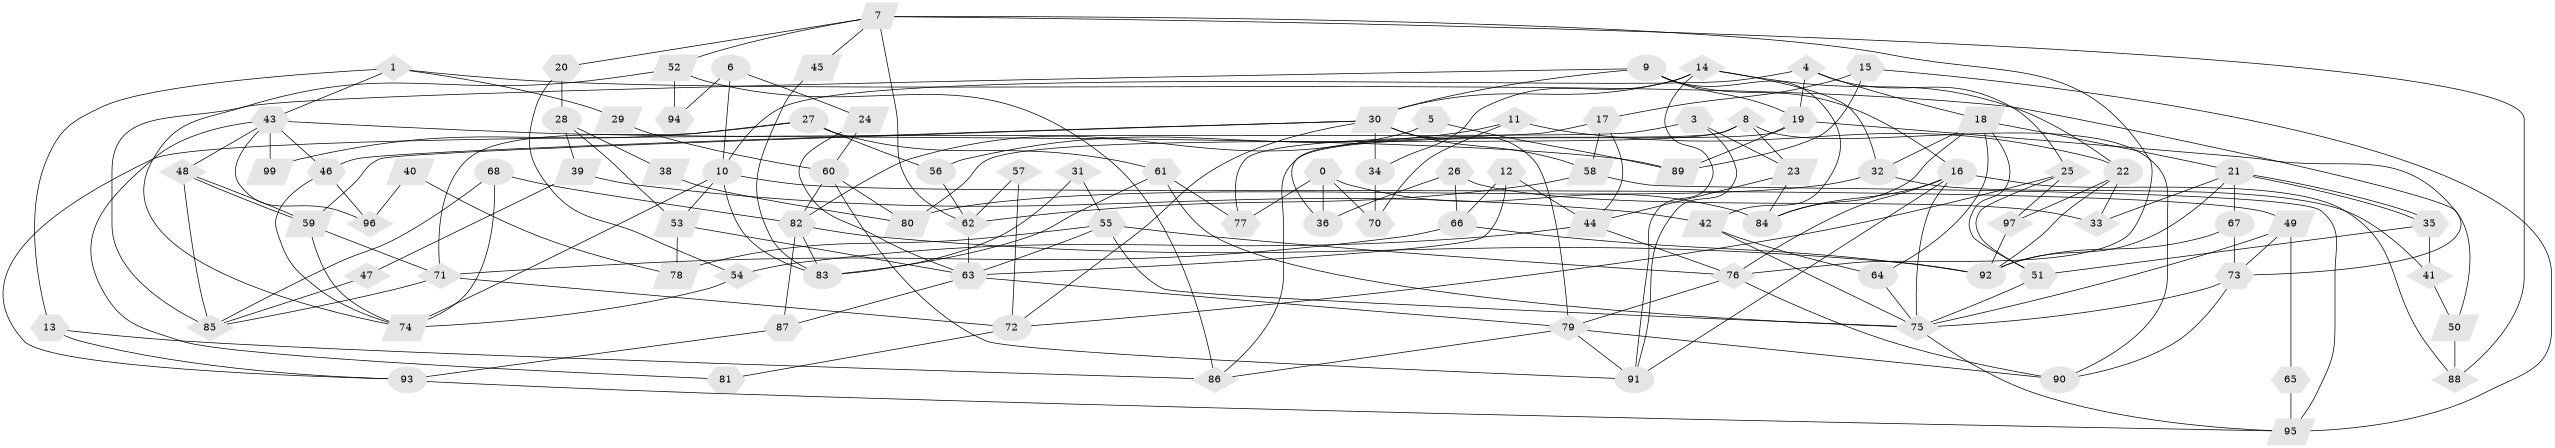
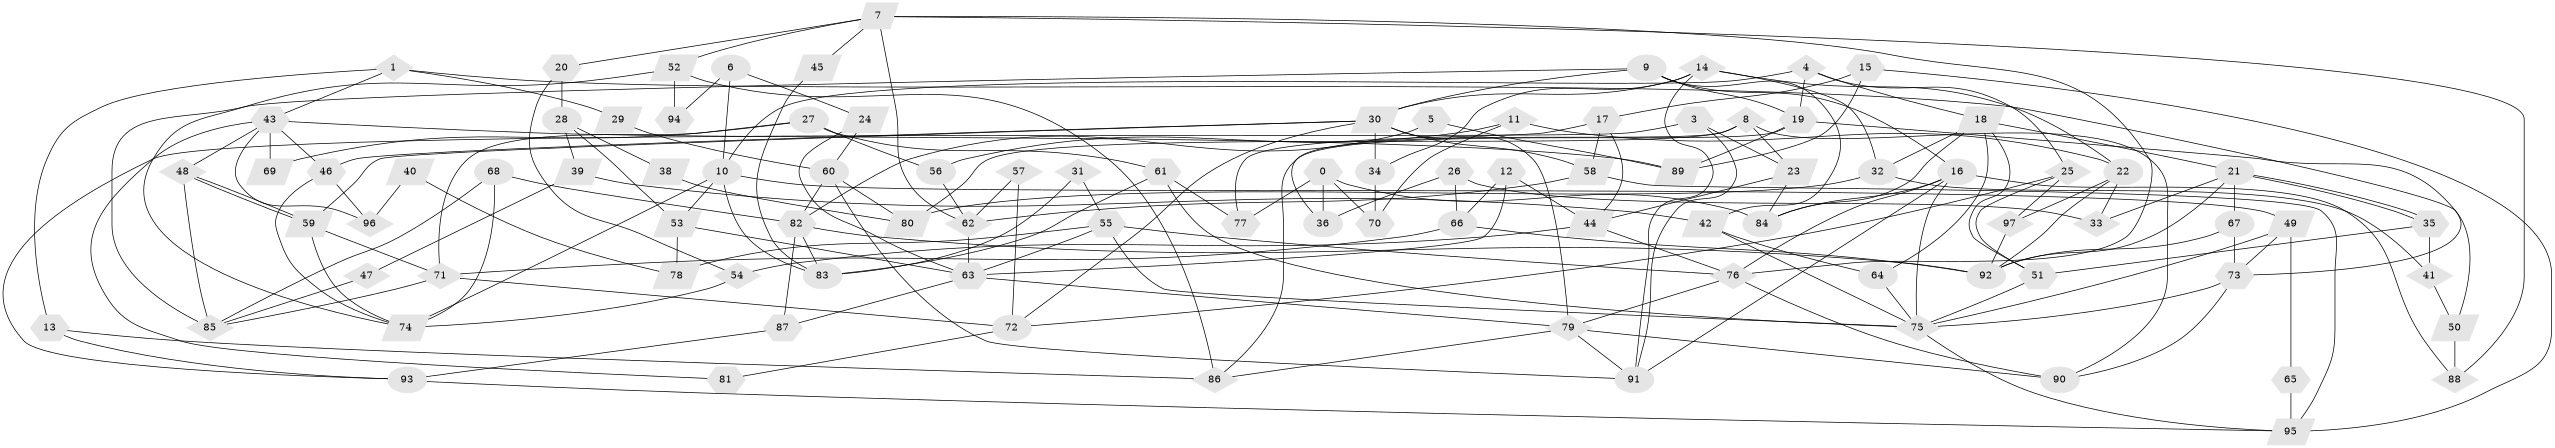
(270, 172) -> (270, 172)
